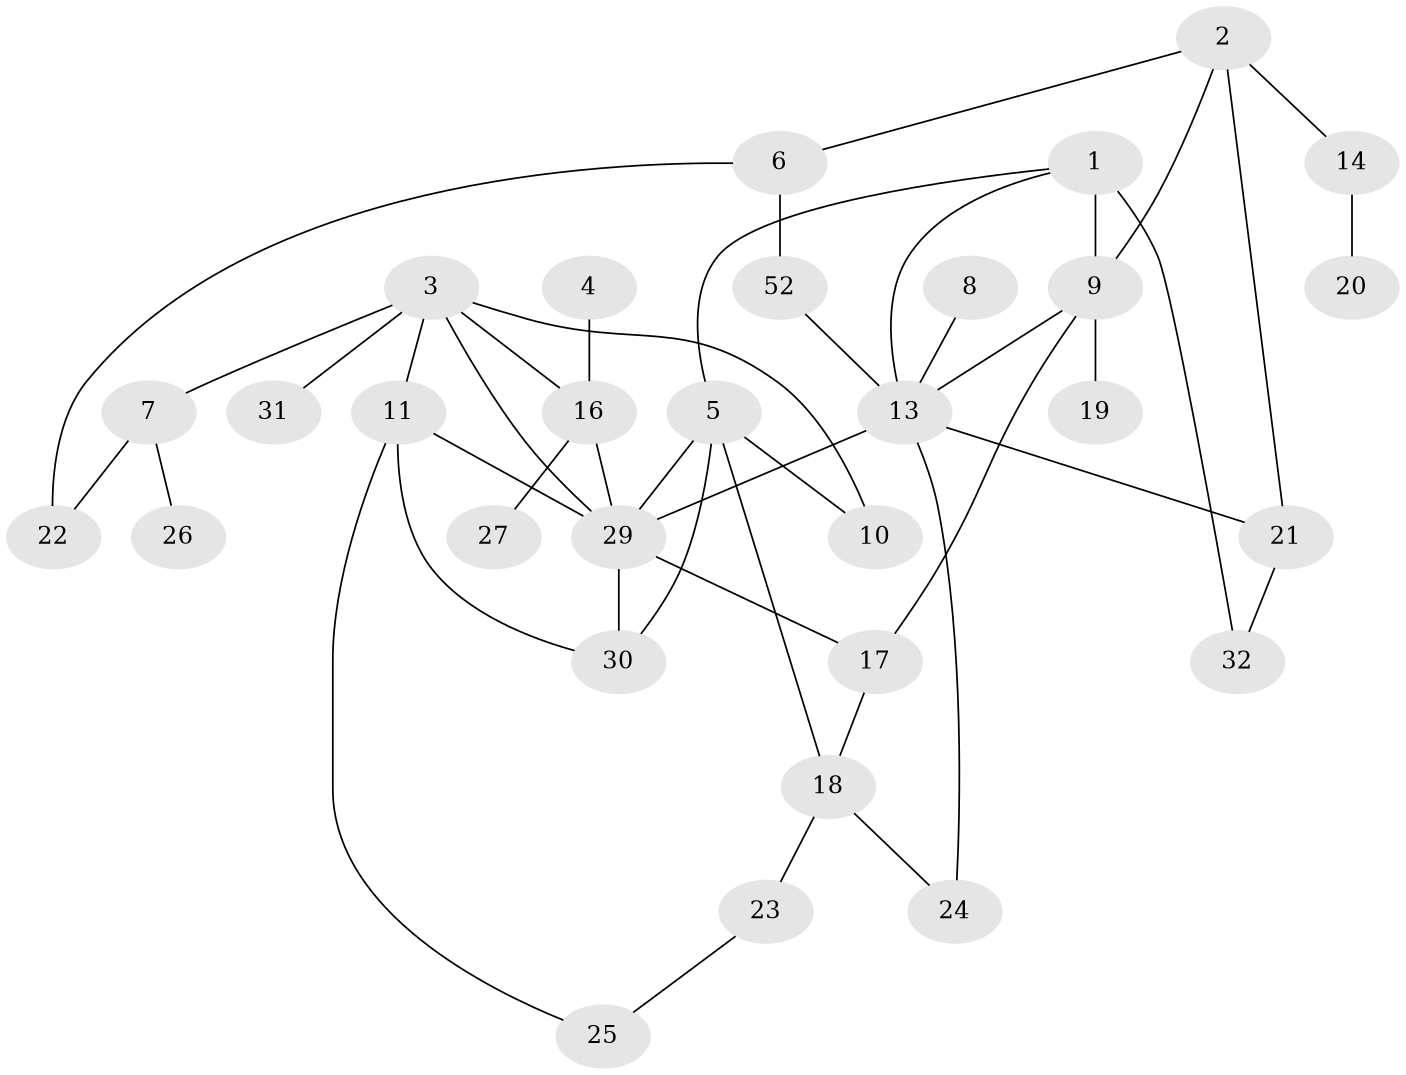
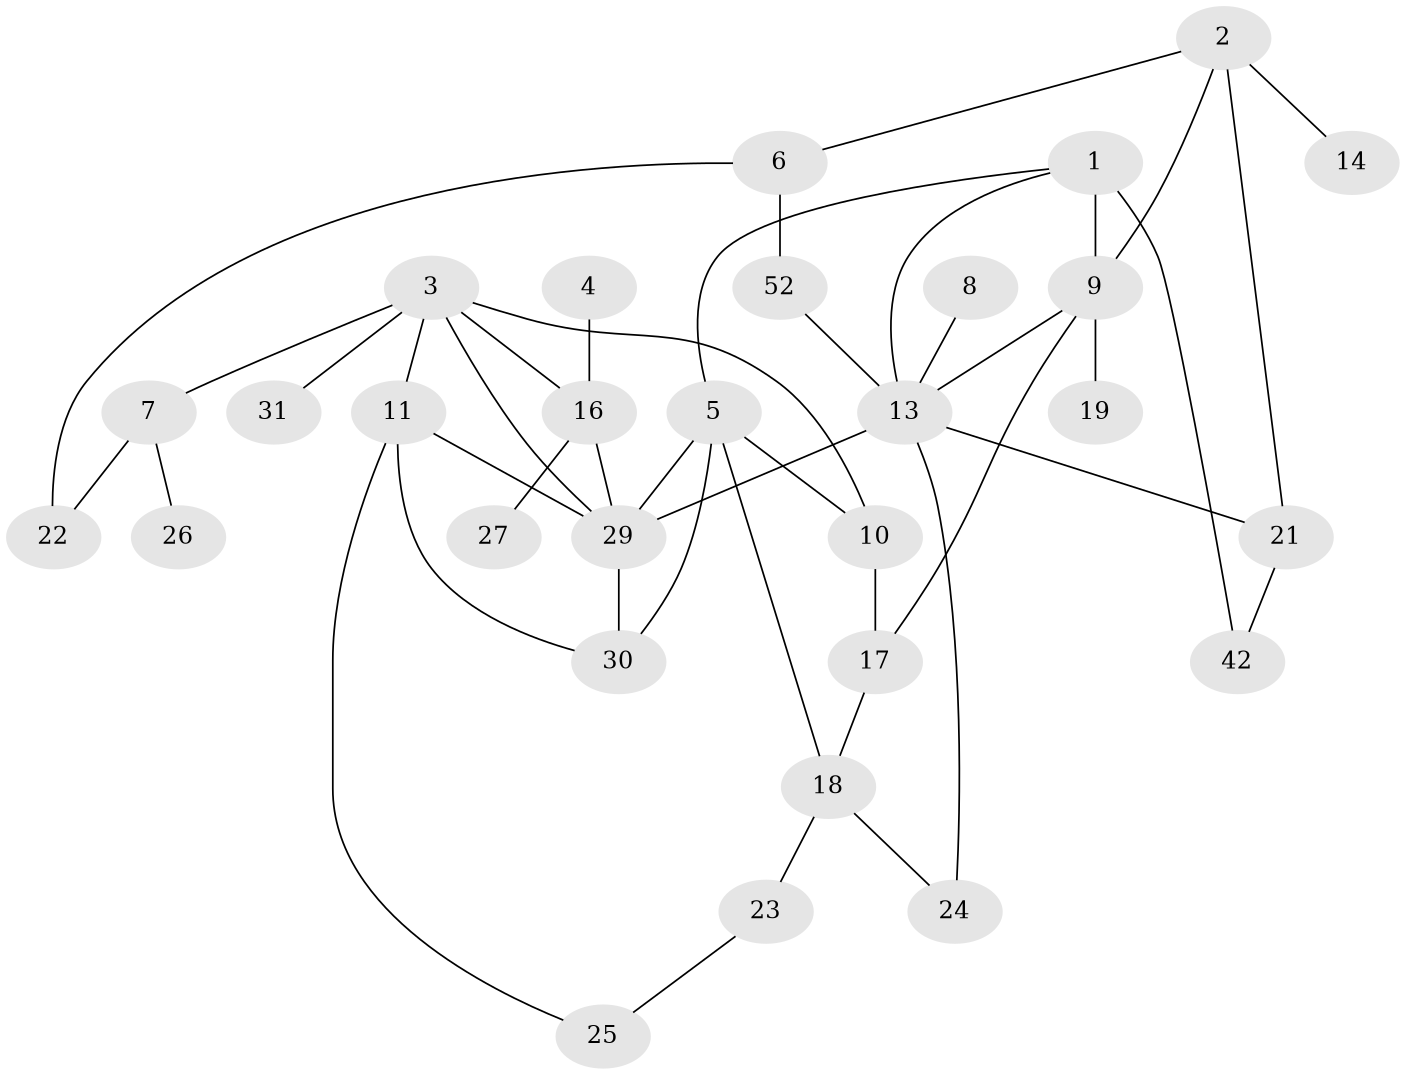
(1352, 288) -> none
(747, 600) -> (875, 600)
(1238, 662) -> (1238, 662)
